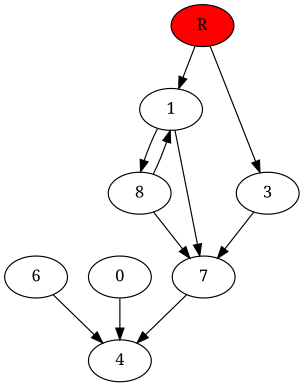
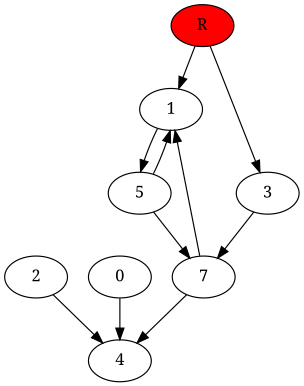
(186, 187) -> (189, 199)
(140, 193) -> (140, 193)
(36, 277) -> (36, 277)
